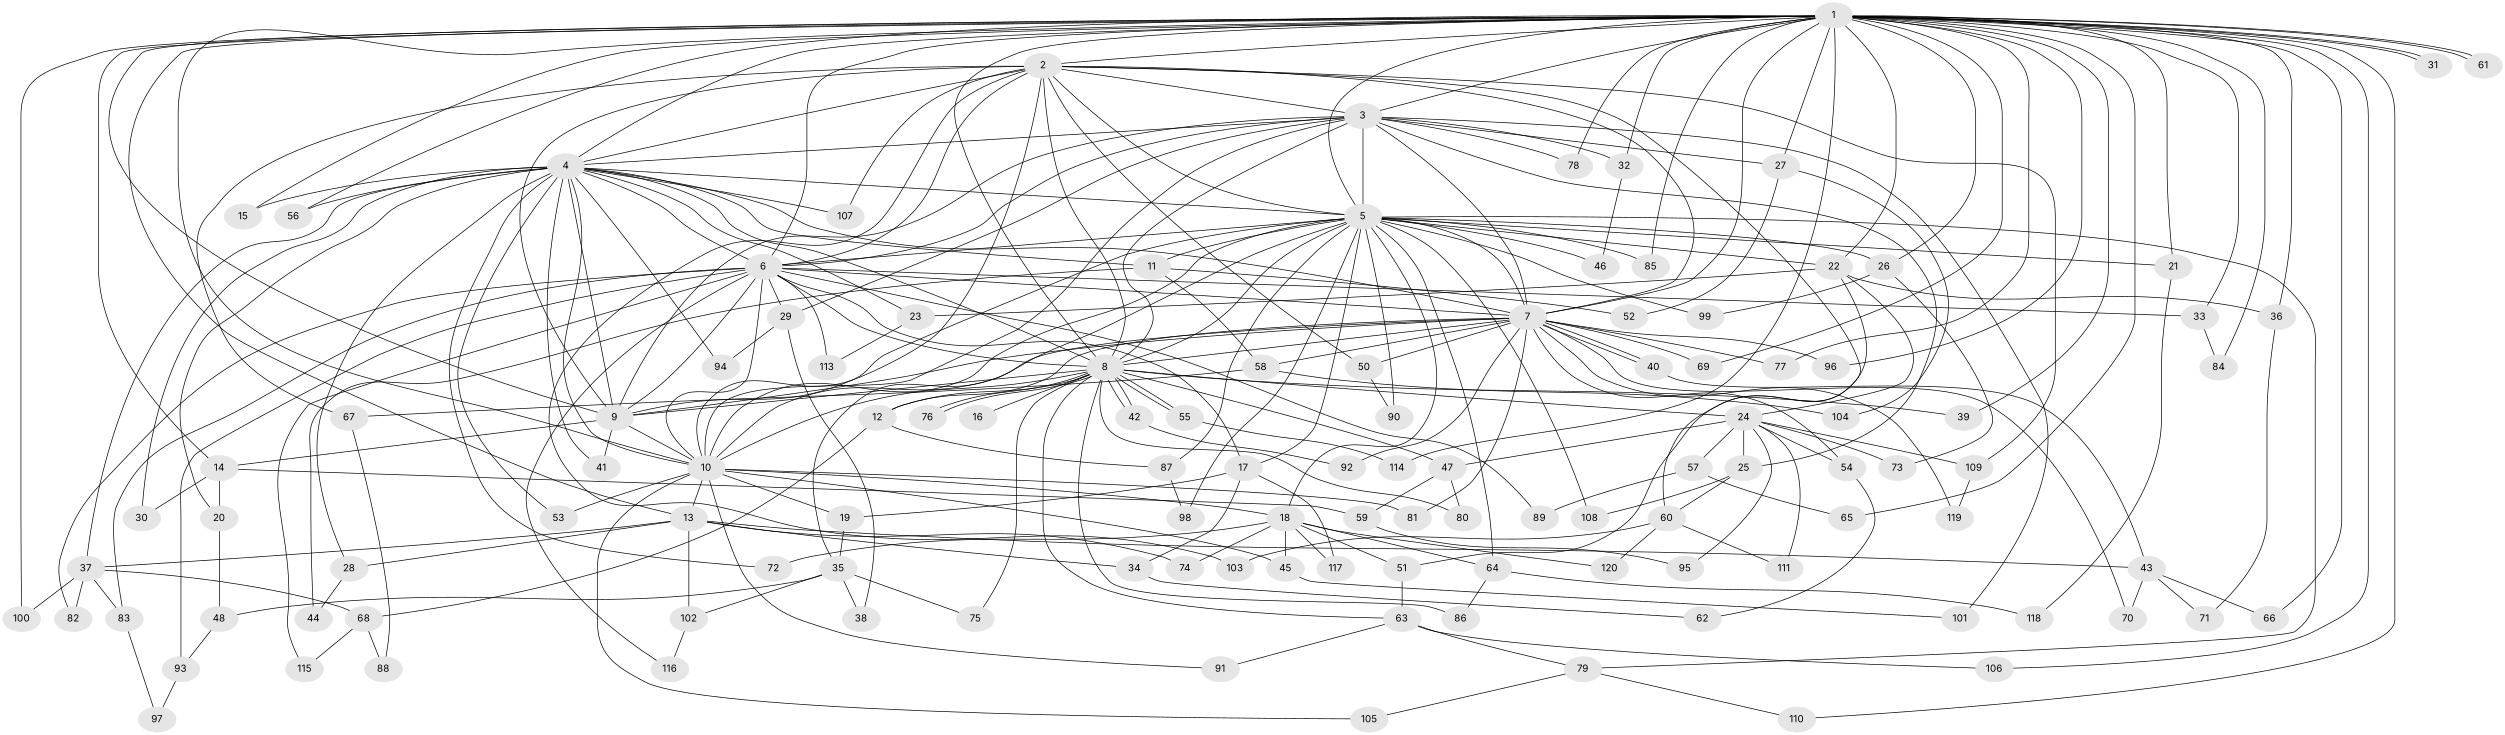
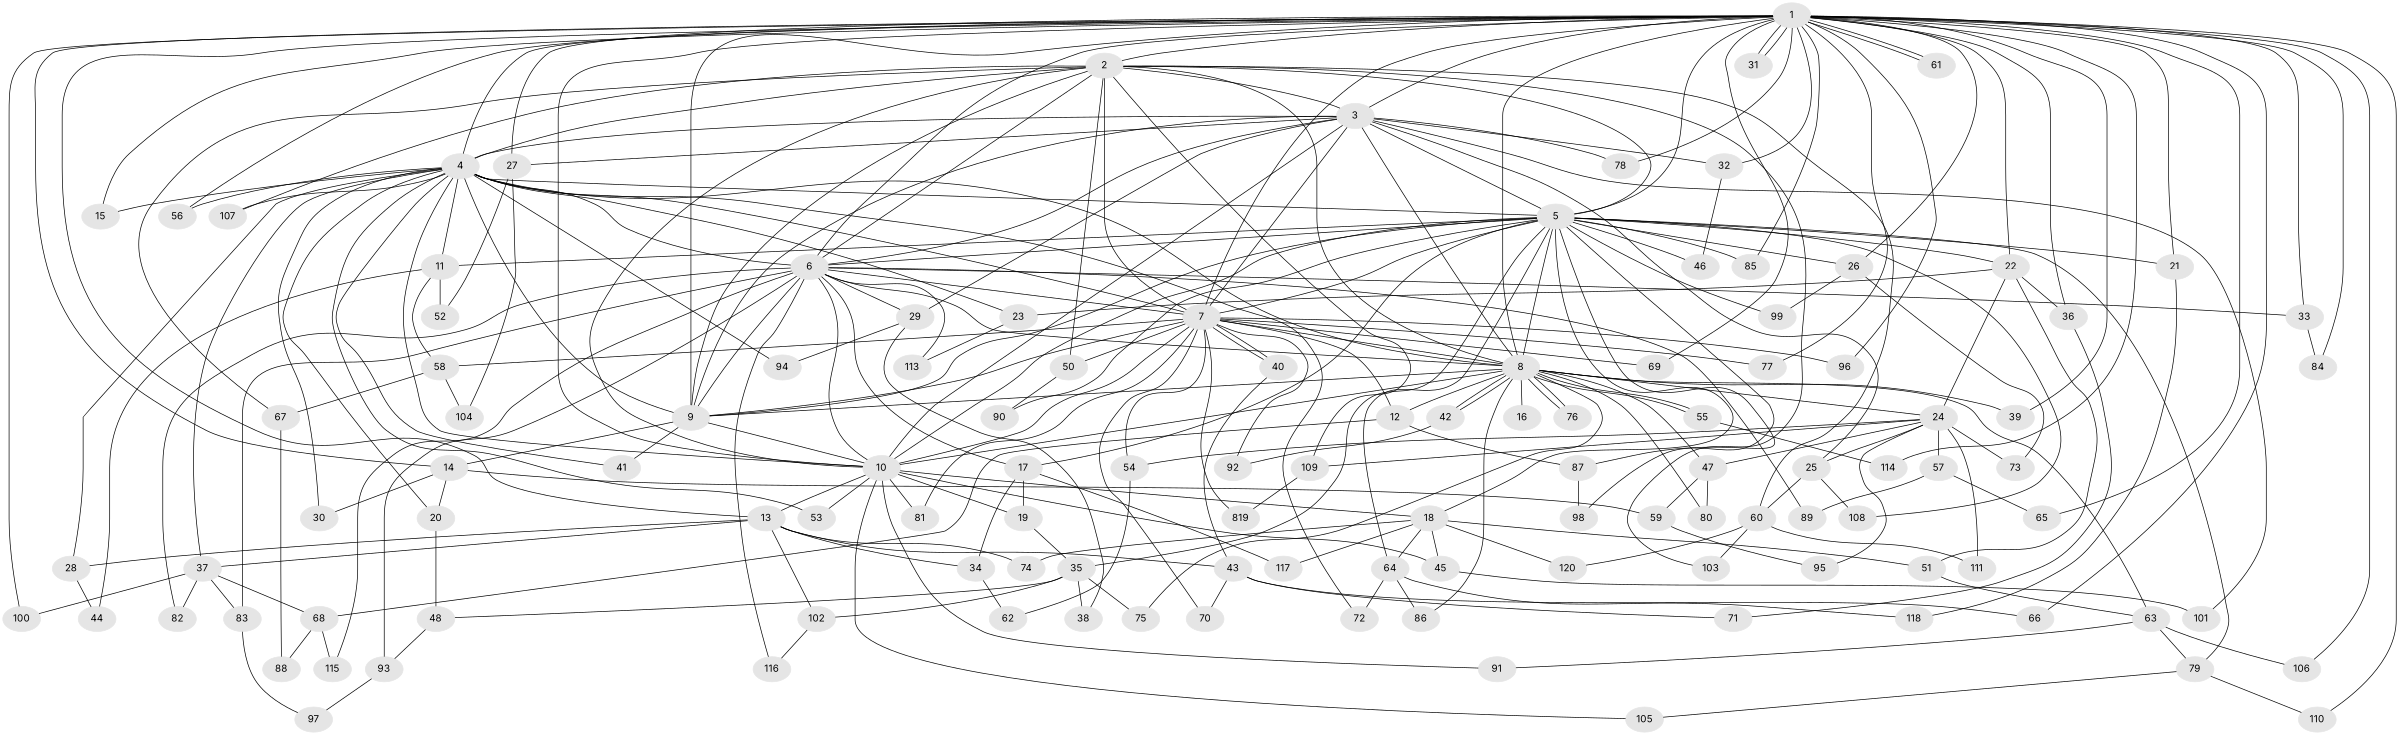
(1955, 518) -> (1241, 518)
(1136, 537) -> (1376, 592)
